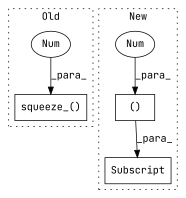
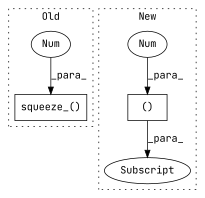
(138, 171) -> (147, 171)
